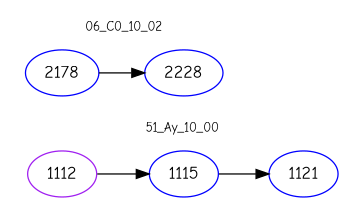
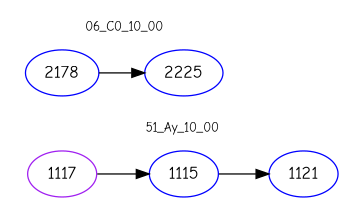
(124, 28) -> (124, 28)
(184, 73) -> (184, 73)
(62, 174) -> (62, 174)
